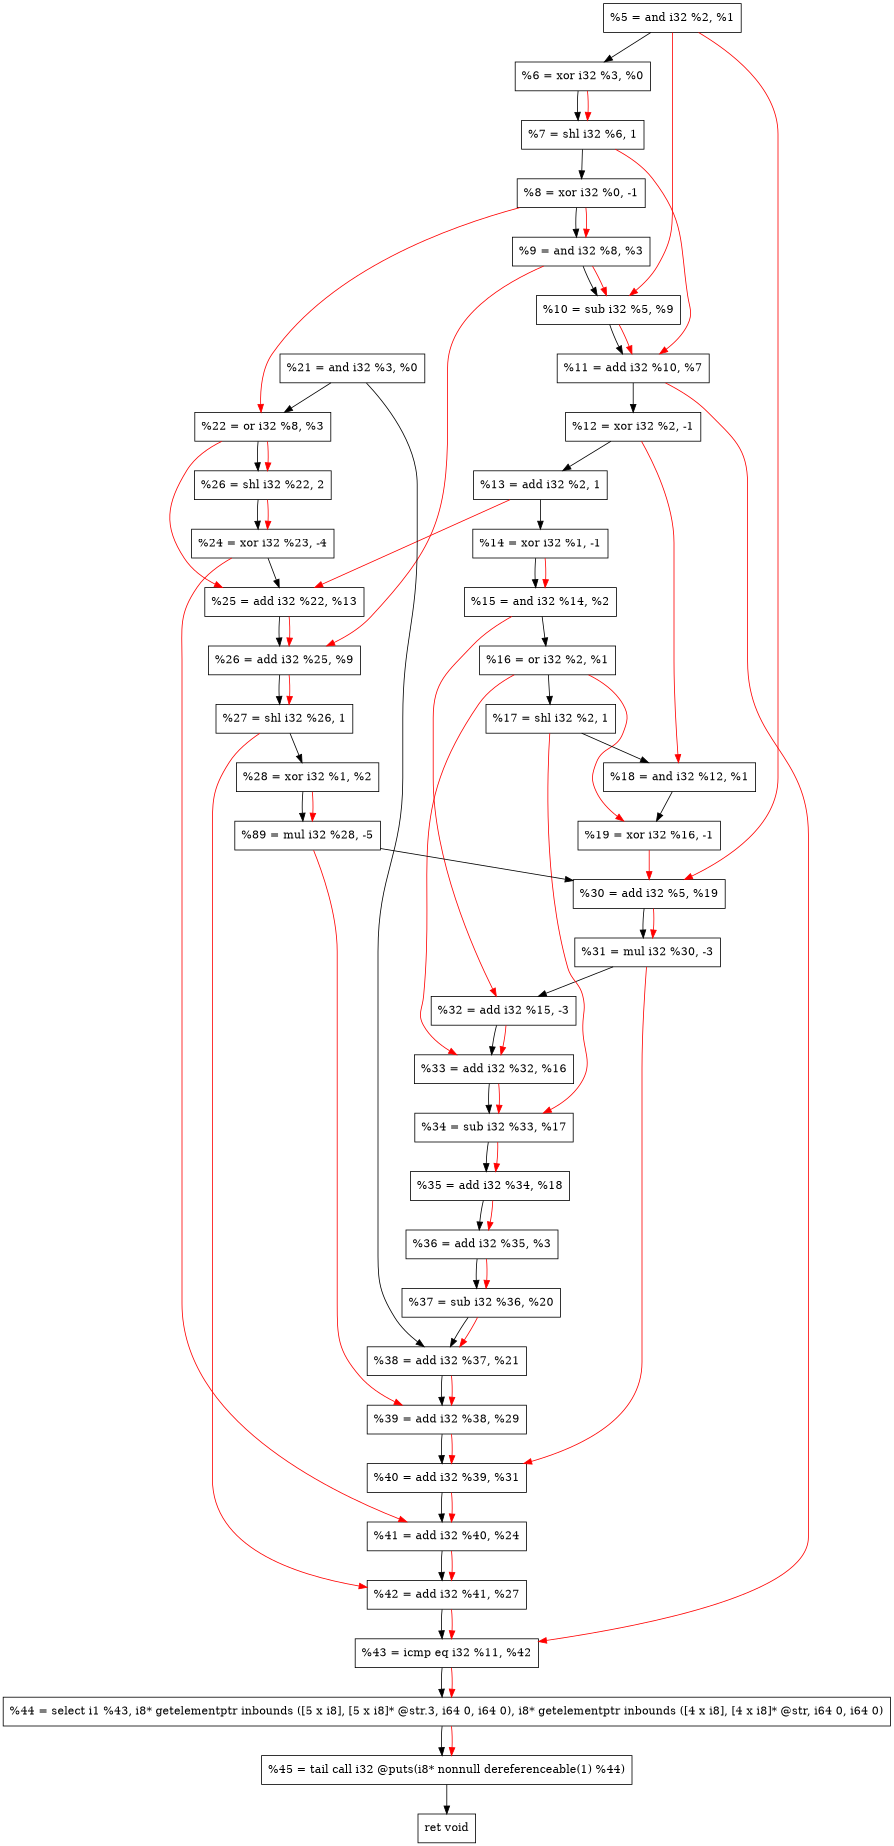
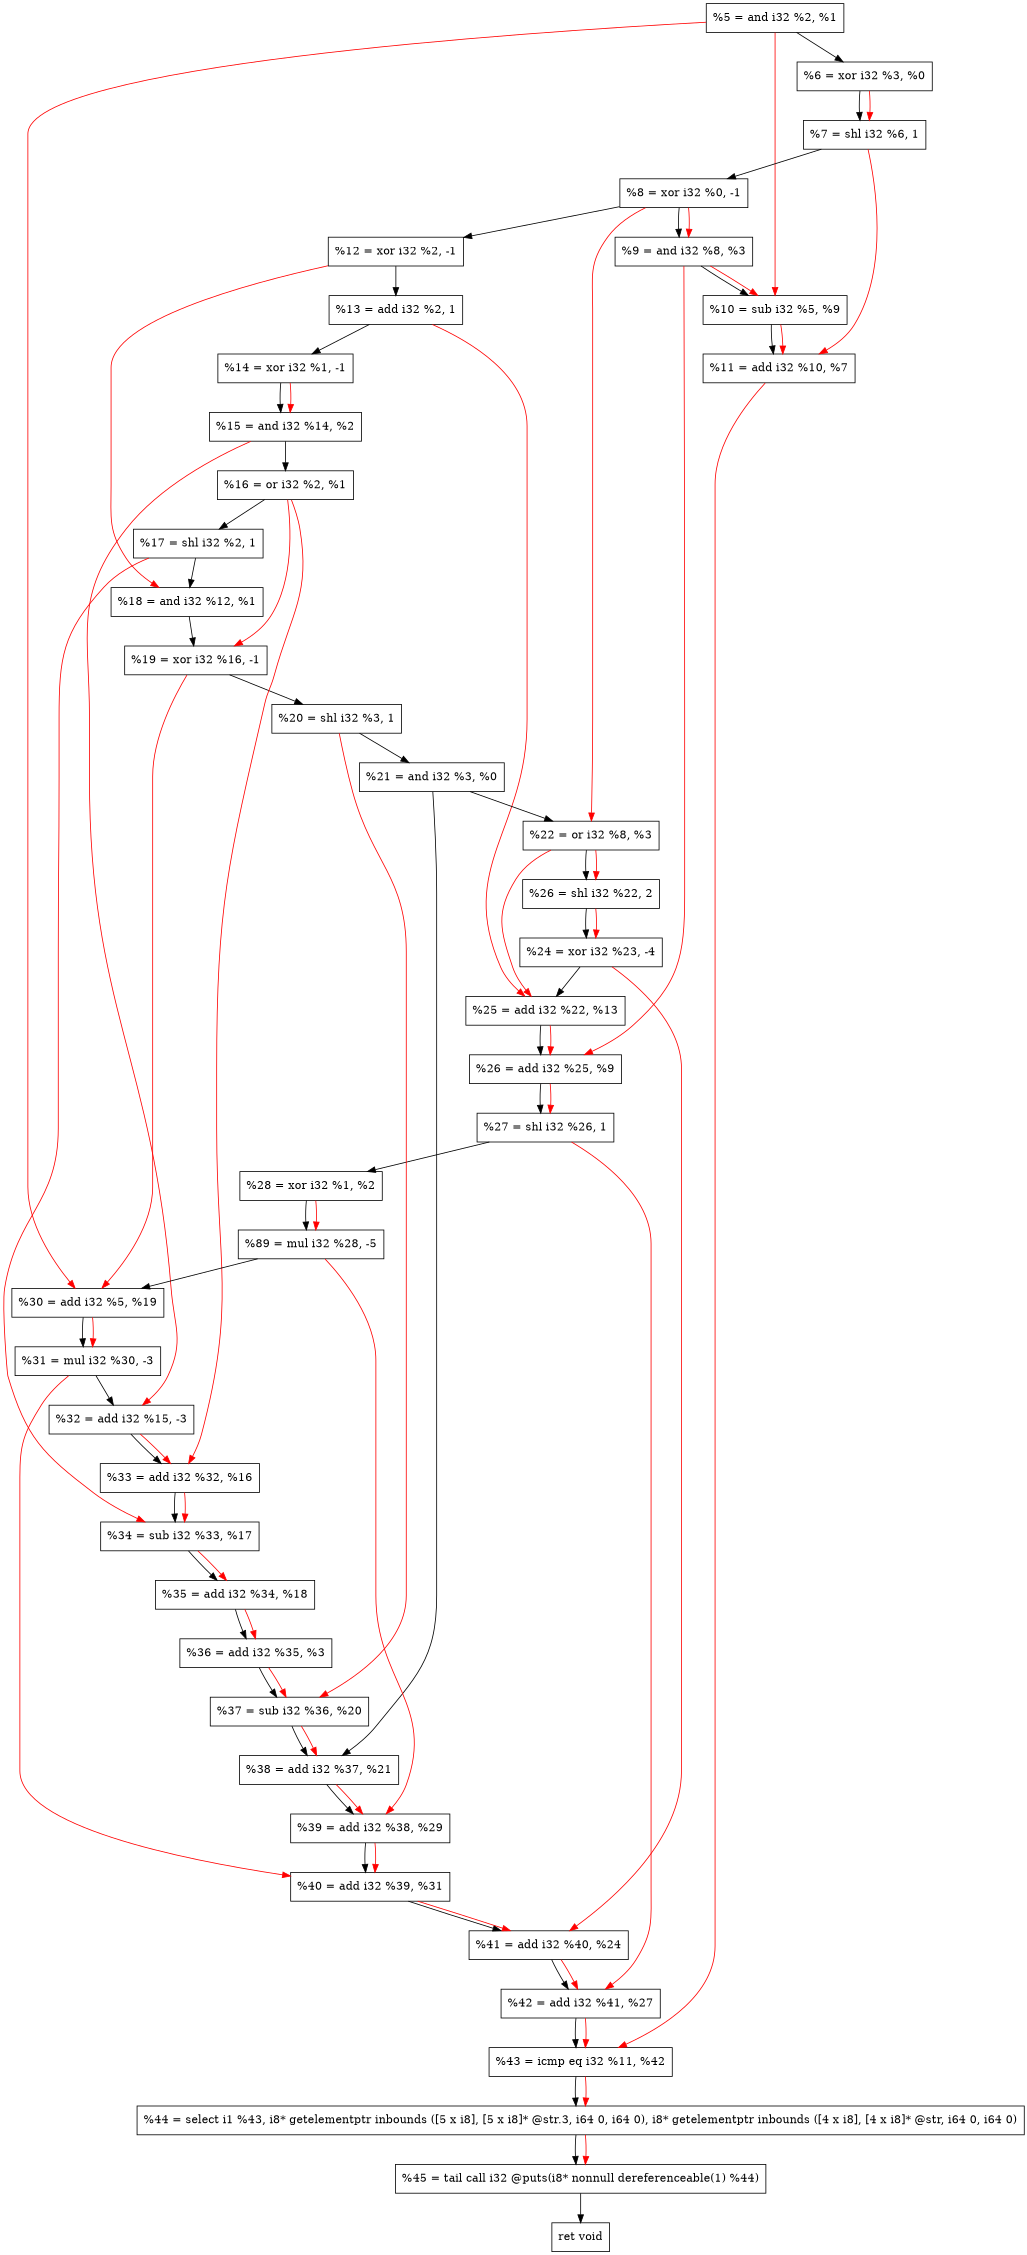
(633, 394) -> (546, 221)
none -> (337, 719)
